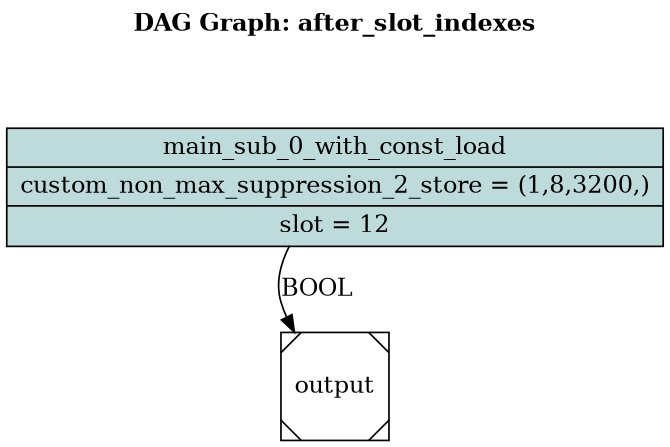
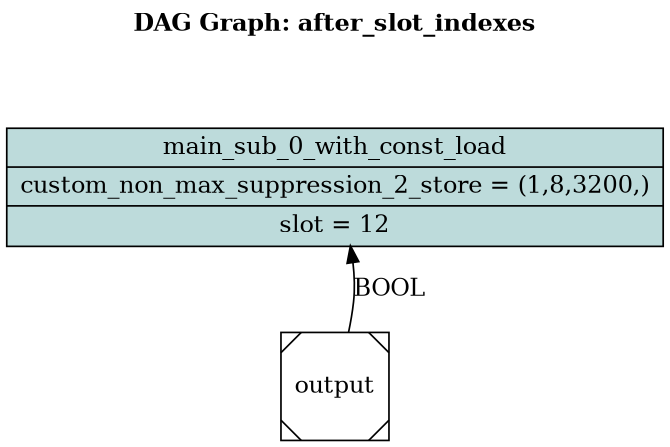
(279, 281) -> (354, 298)
